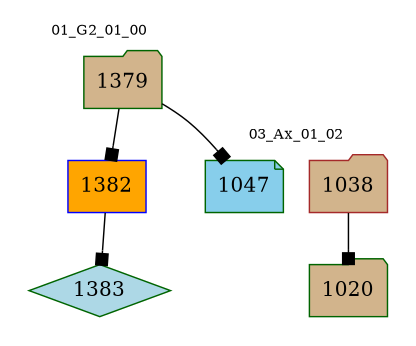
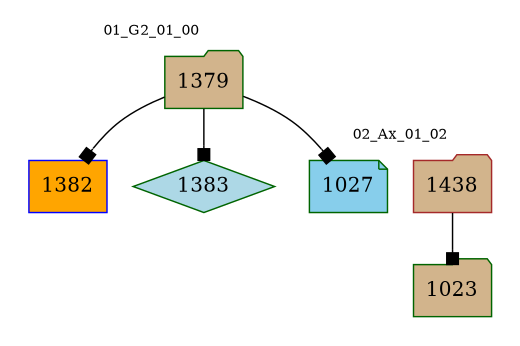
(296, 135) -> (400, 135)
(244, 187) -> (348, 187)
(348, 187) -> (453, 187)
(104, 232) -> (204, 127)
(348, 291) -> (453, 291)
